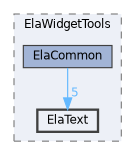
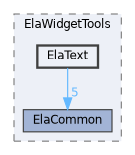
(68, 83) -> (68, 83)
